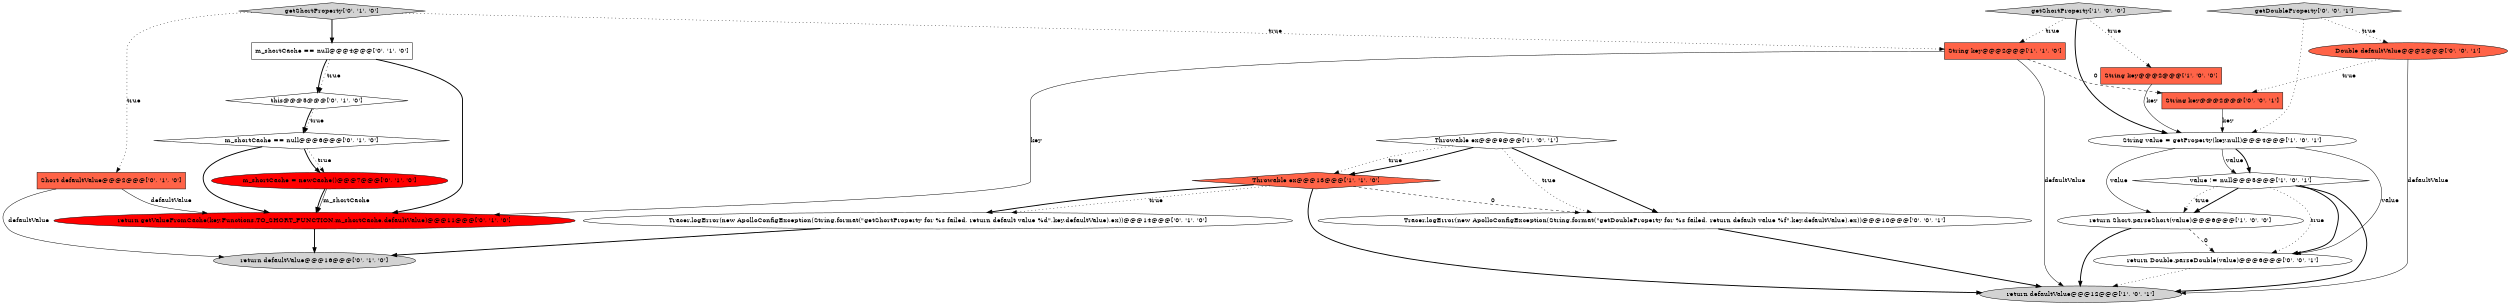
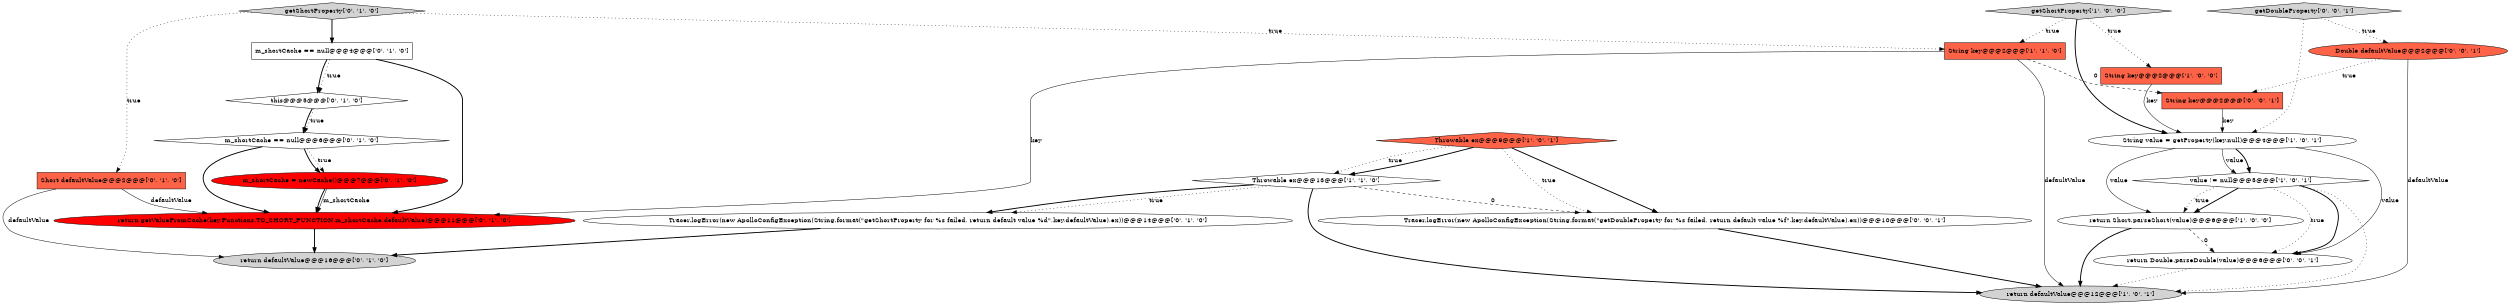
(1496, 141) -> (1496, 141)
(1316, 181) -> (1316, 181)
(2333, 278) -> (2333, 278)
